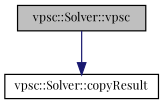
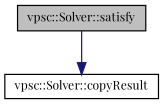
(82, 18) -> (82, 18)
